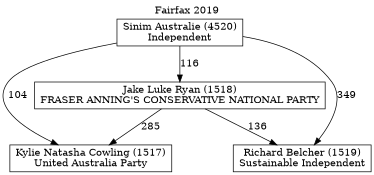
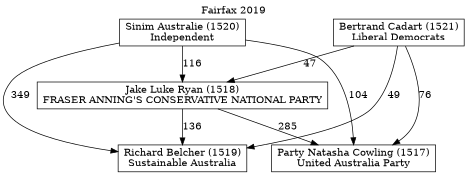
(180, 33) -> (182, 33)
none -> (399, 33)
(91, 158) -> (354, 158)
(302, 158) -> (182, 158)
